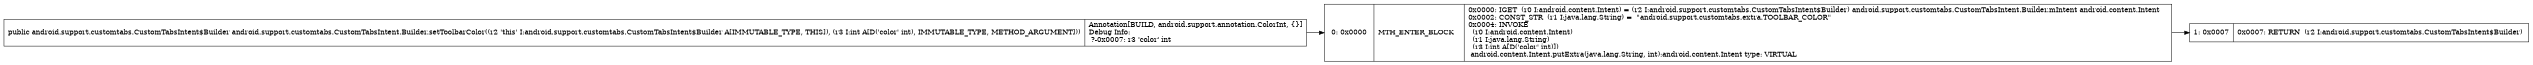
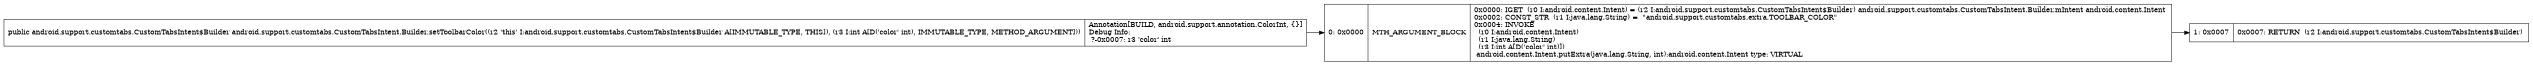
(1416, 32) -> (1419, 32)
